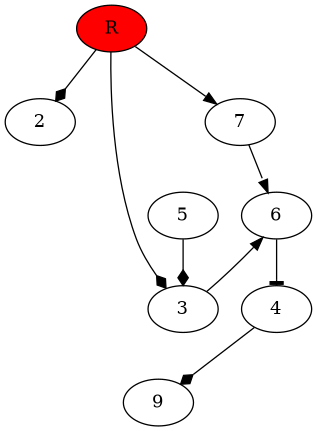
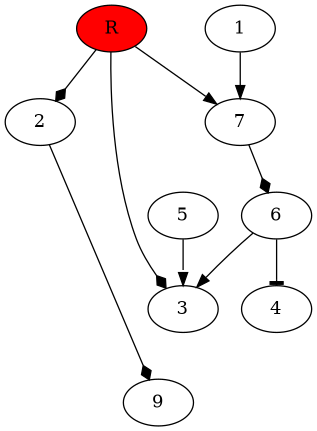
none -> (240, 29)
(256, 162) -> (256, 162)
(183, 255) -> (183, 255)
(231, 270) -> (229, 255)
(224, 351) -> (96, 255)
